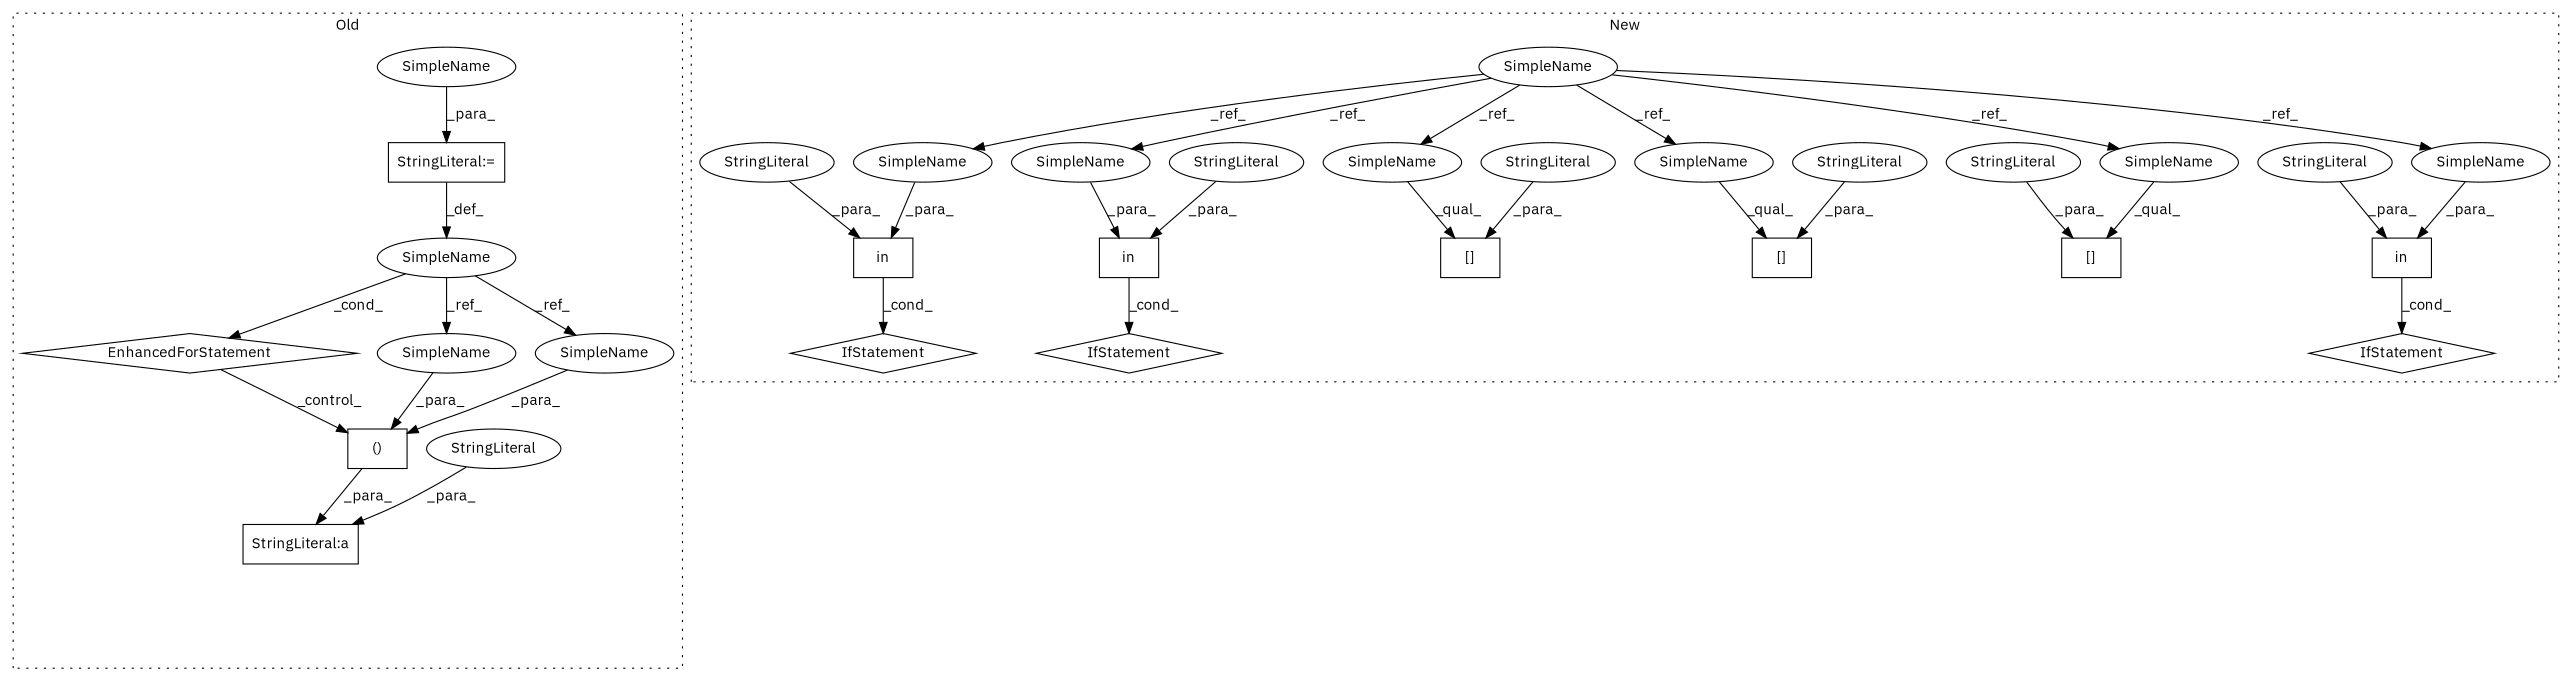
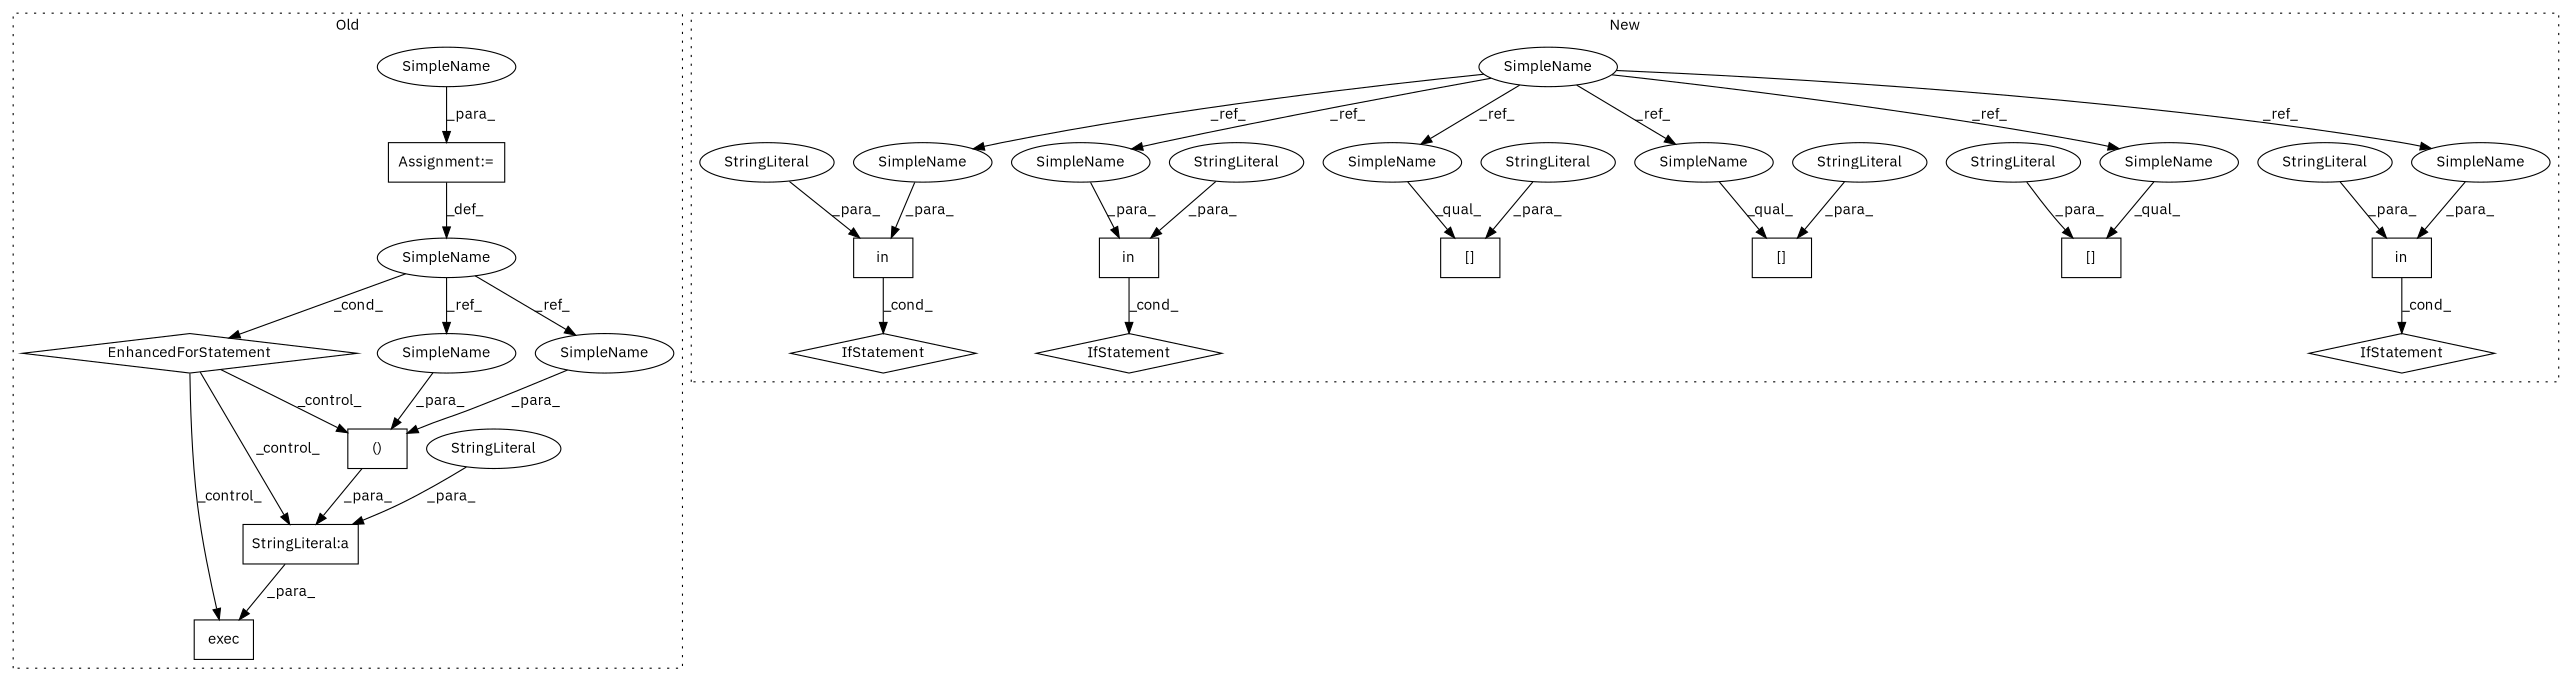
(447, 162) -> (447, 162)
none -> (242, 443)
none -> (224, 640)
